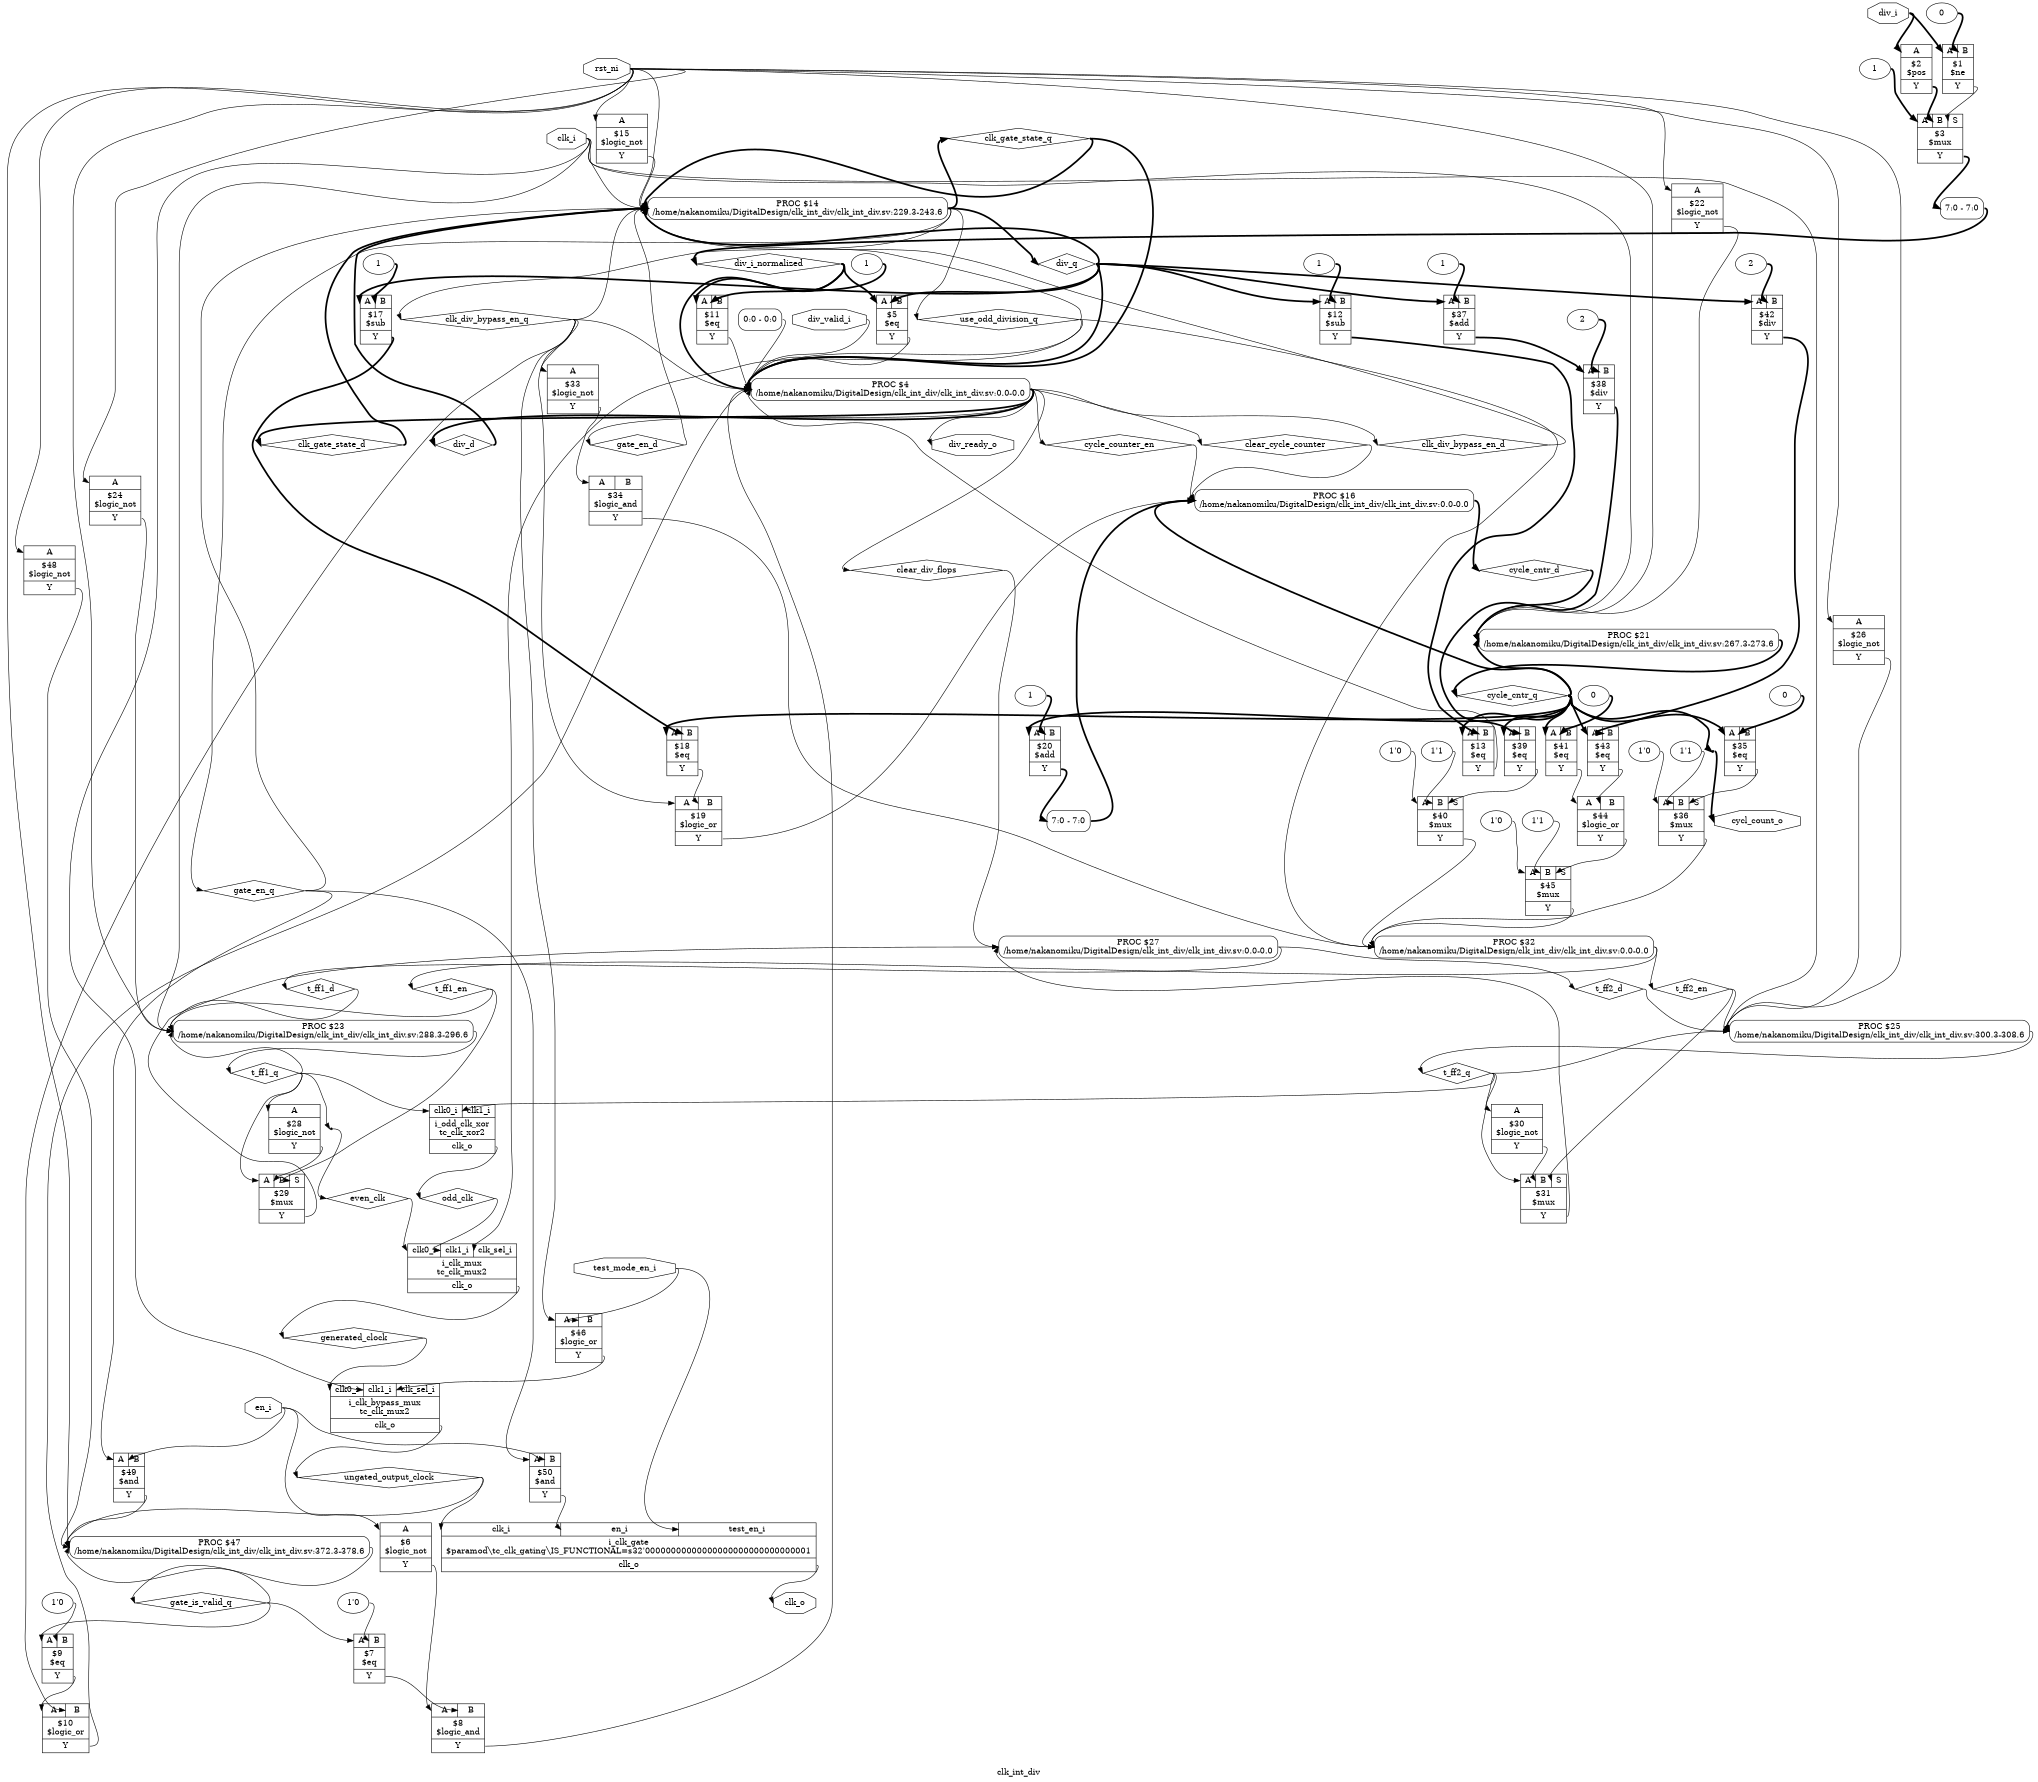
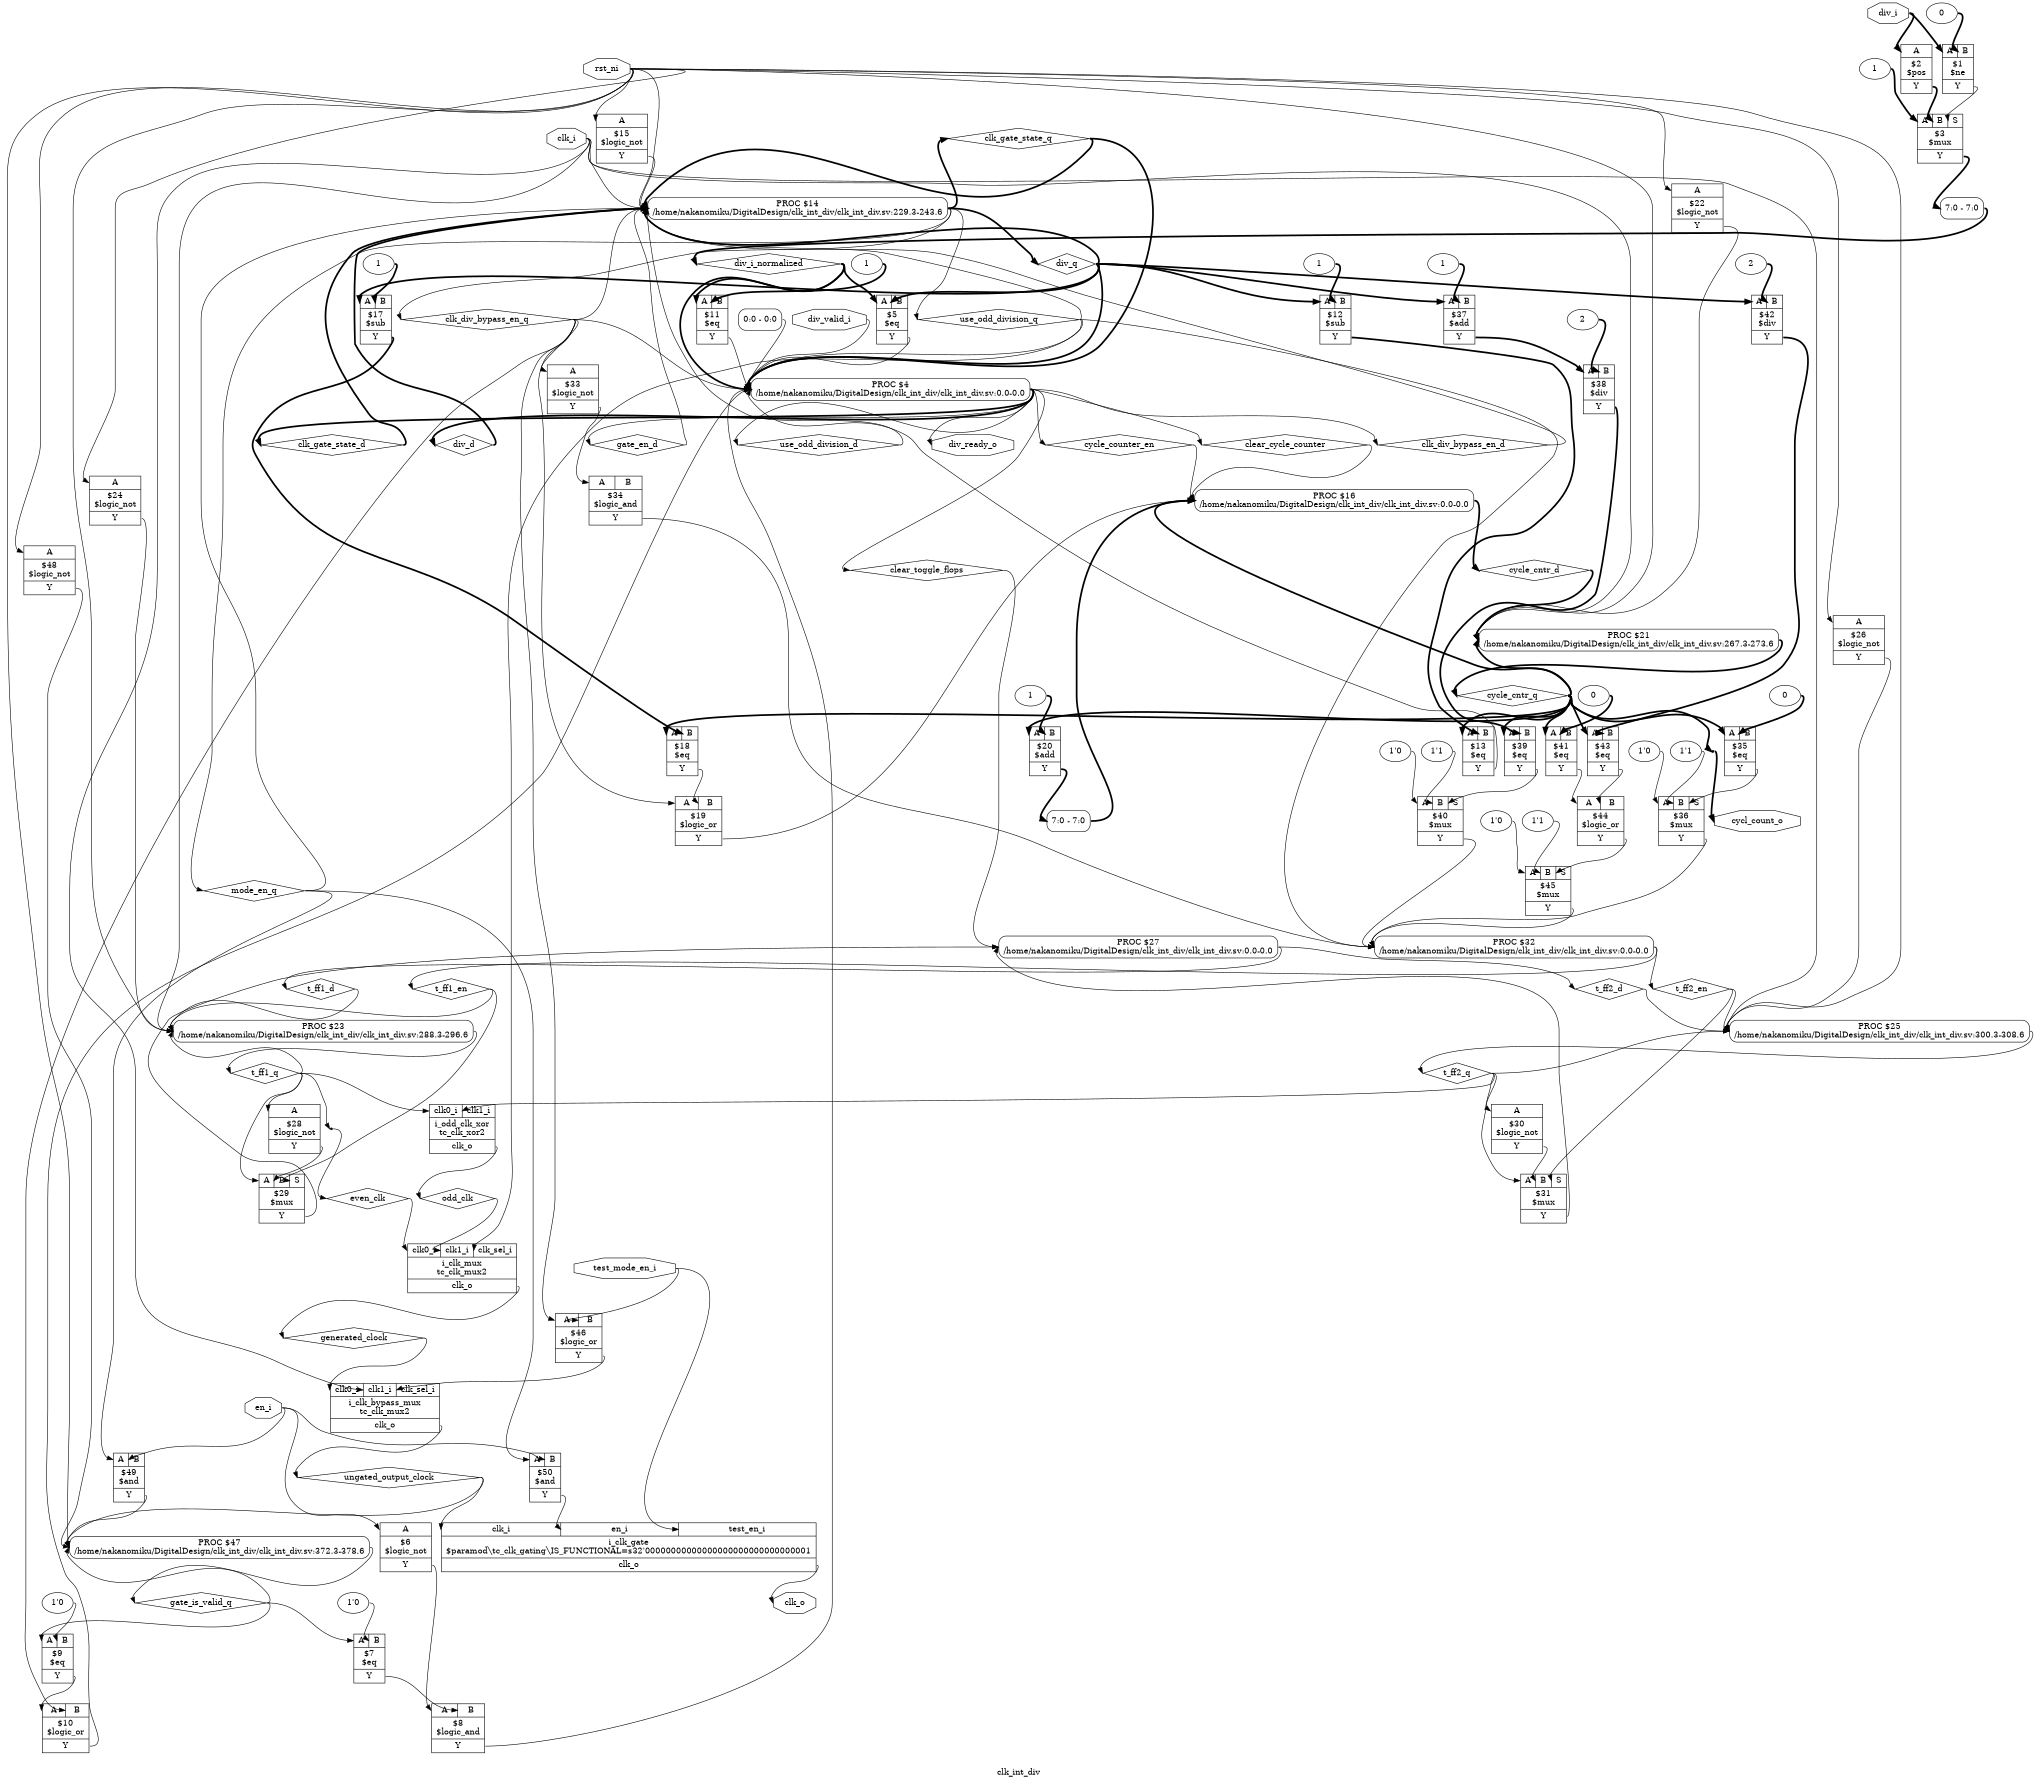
none -> (819, 445)
(927, 570) -> (927, 570)
(254, 891) -> (254, 891)
